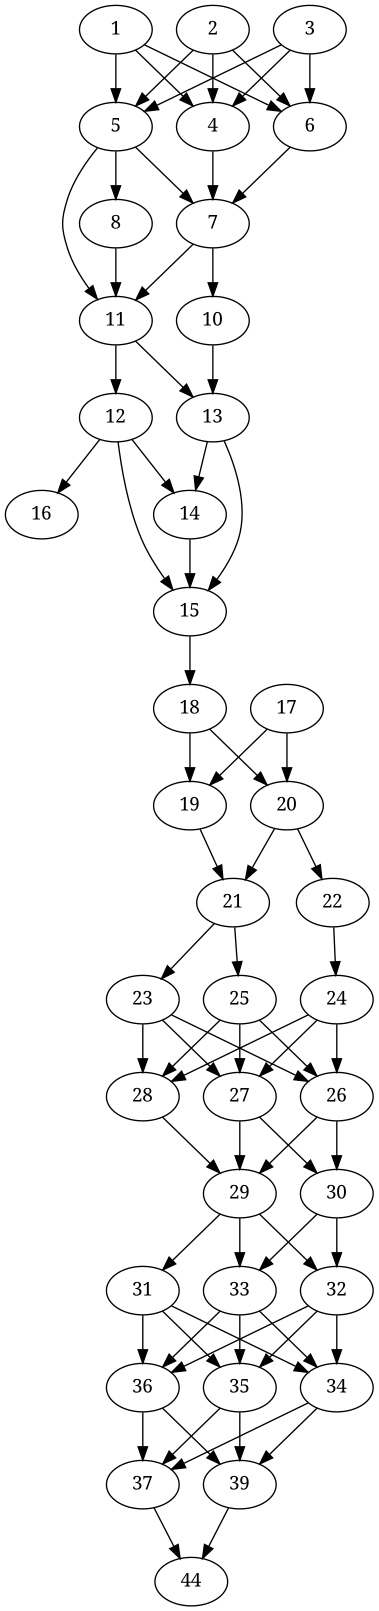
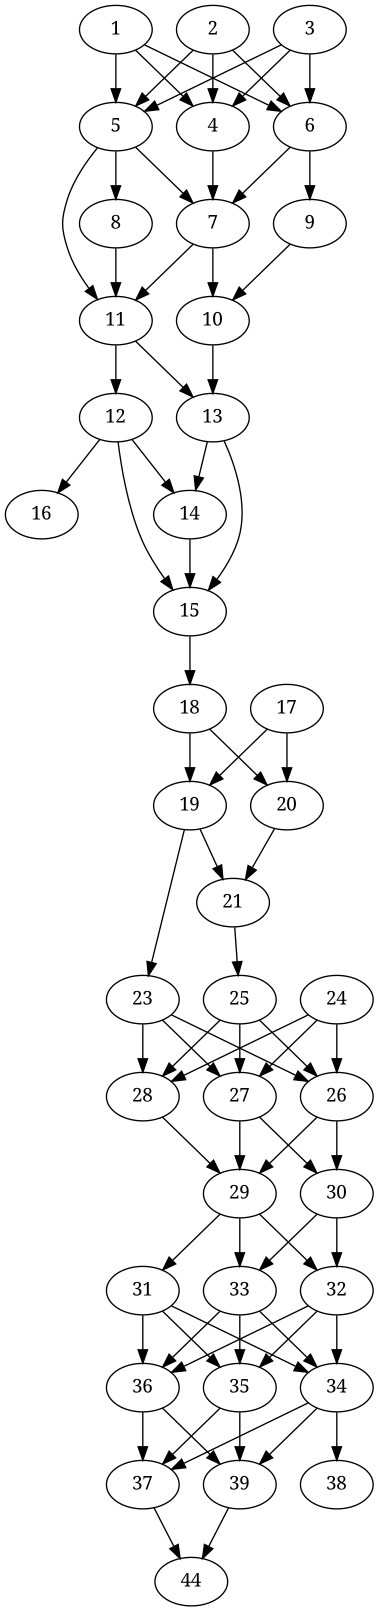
none -> (310, 224)
(333, 903) -> none
(193, 946) -> (168, 896)
none -> (337, 1485)
